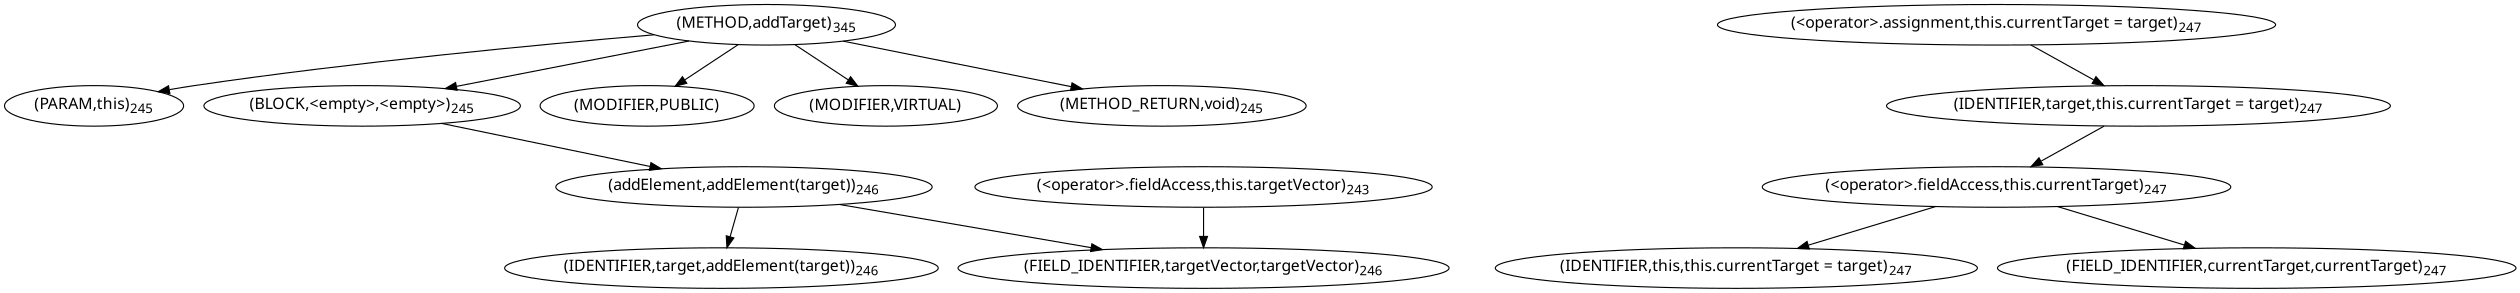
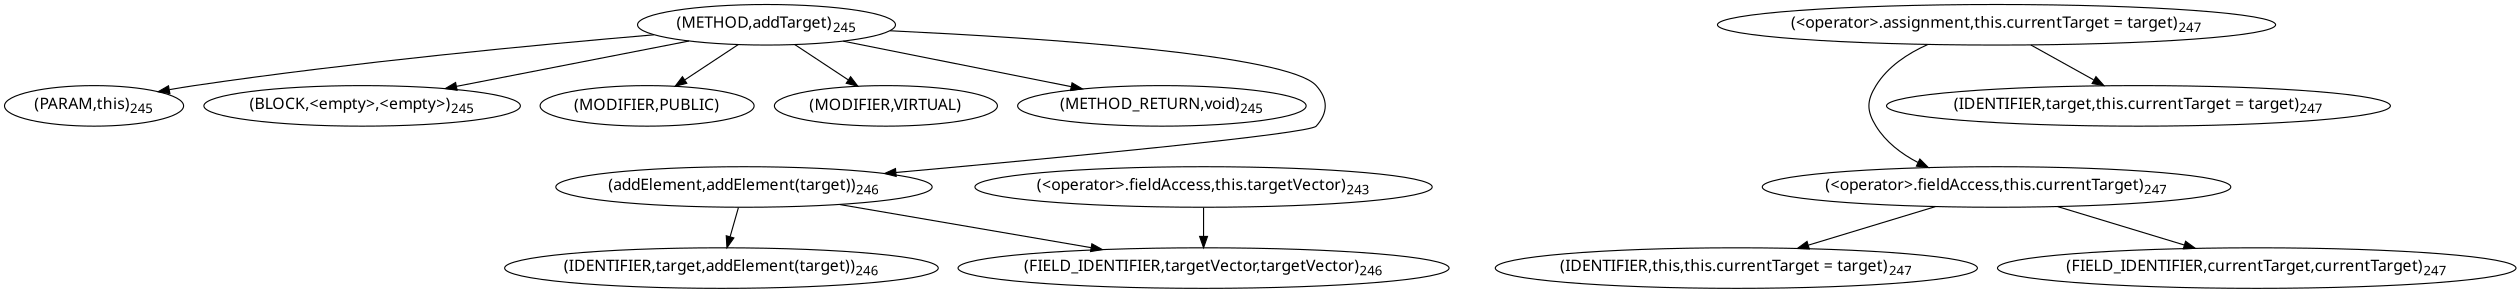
(845, 23) -> (845, 23)
(2073, 144) -> (1870, 100)
(546, 145) -> (1325, 101)
